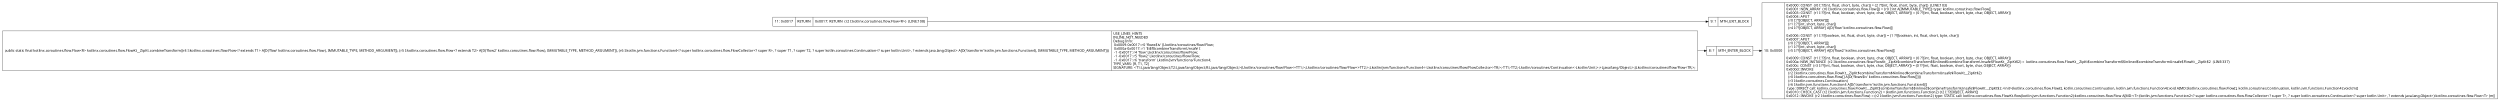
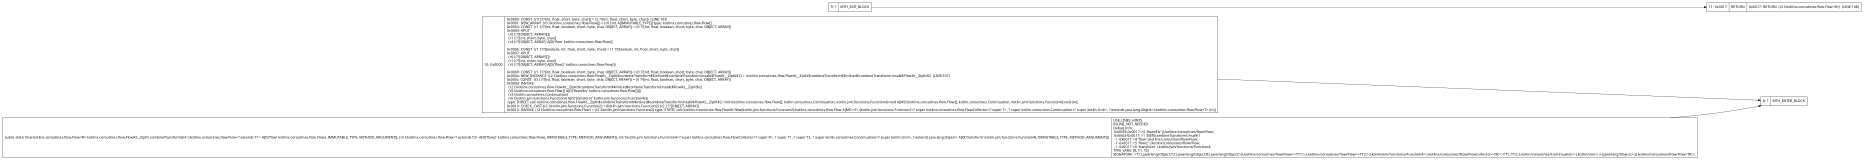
(1317, 22) -> (1288, 7)
(1756, 51) -> (1488, 90)
